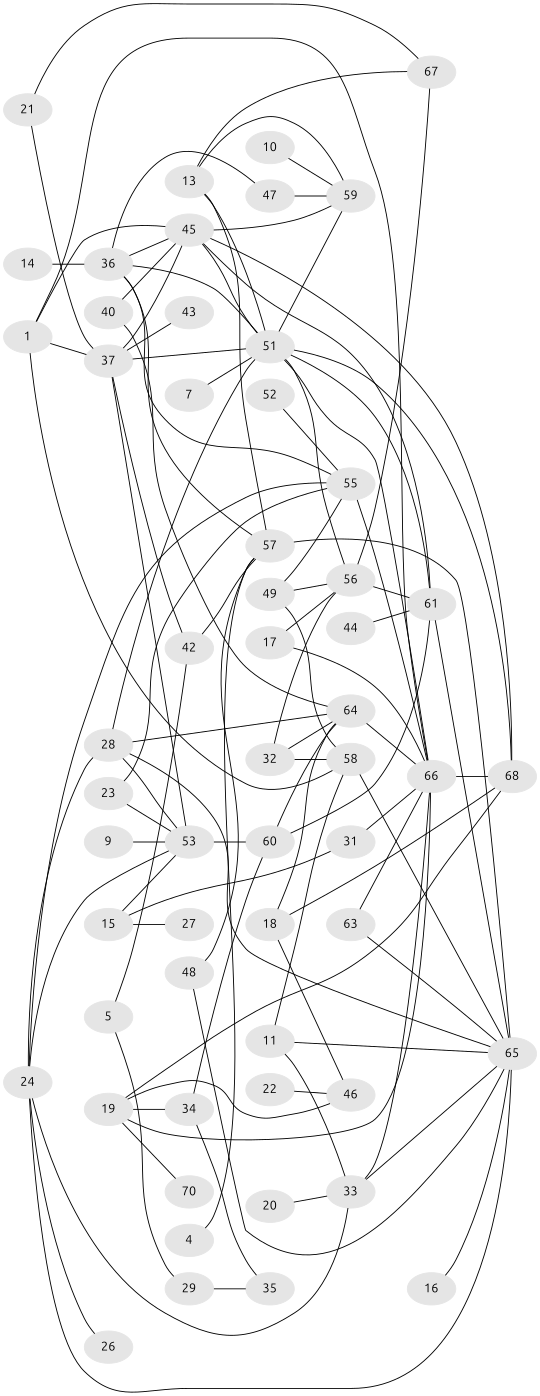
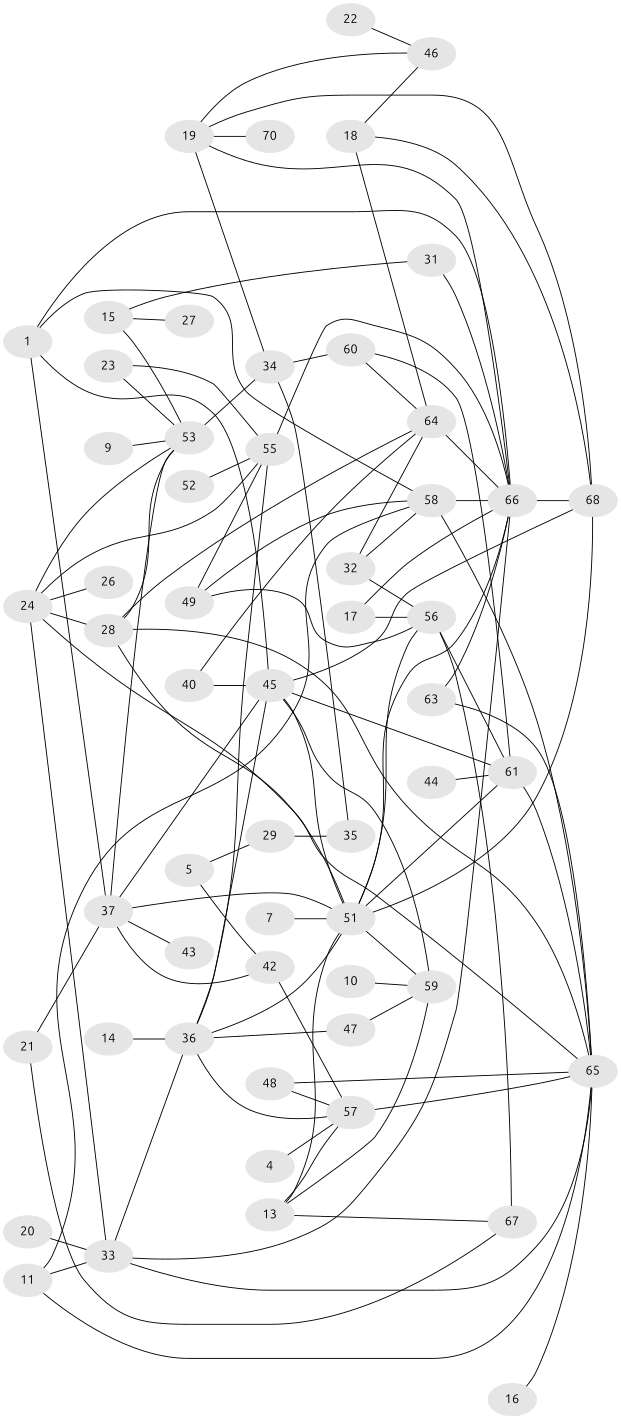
none -> (472, 501)
(230, 842) -> (225, 407)
none -> (149, 1148)
